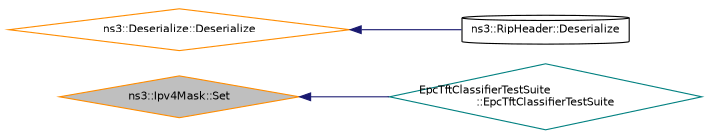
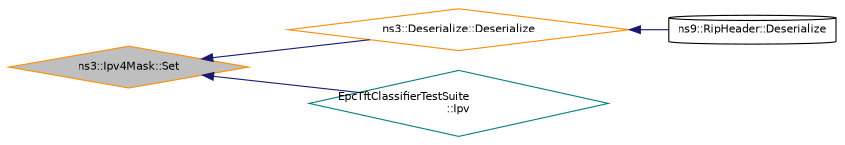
(546, 30) -> (752, 30)
none -> (291, 49)
(546, 97) -> (459, 103)
